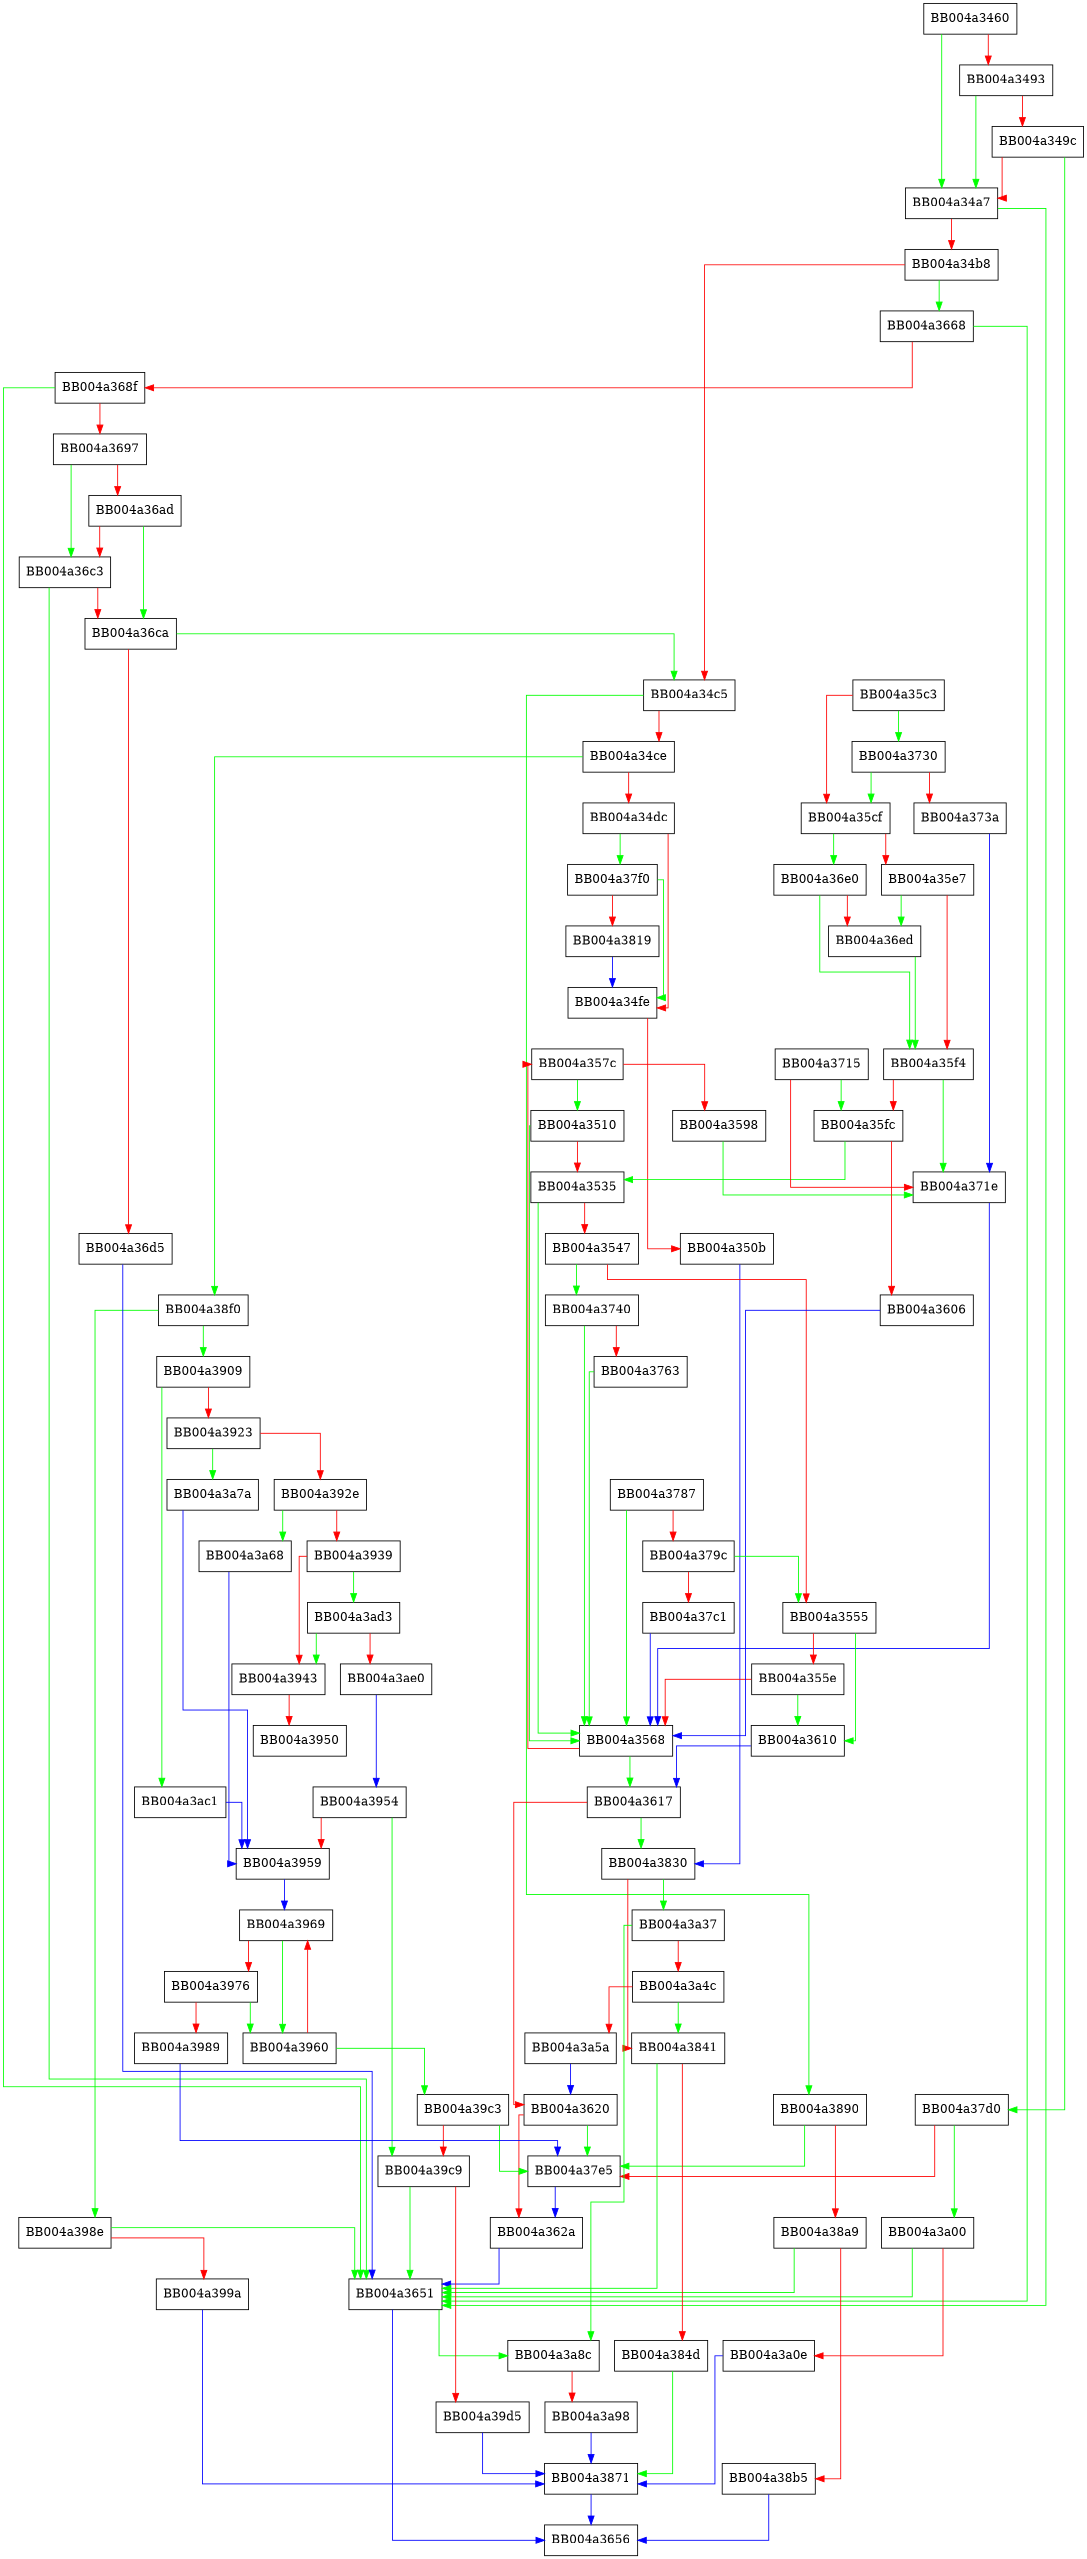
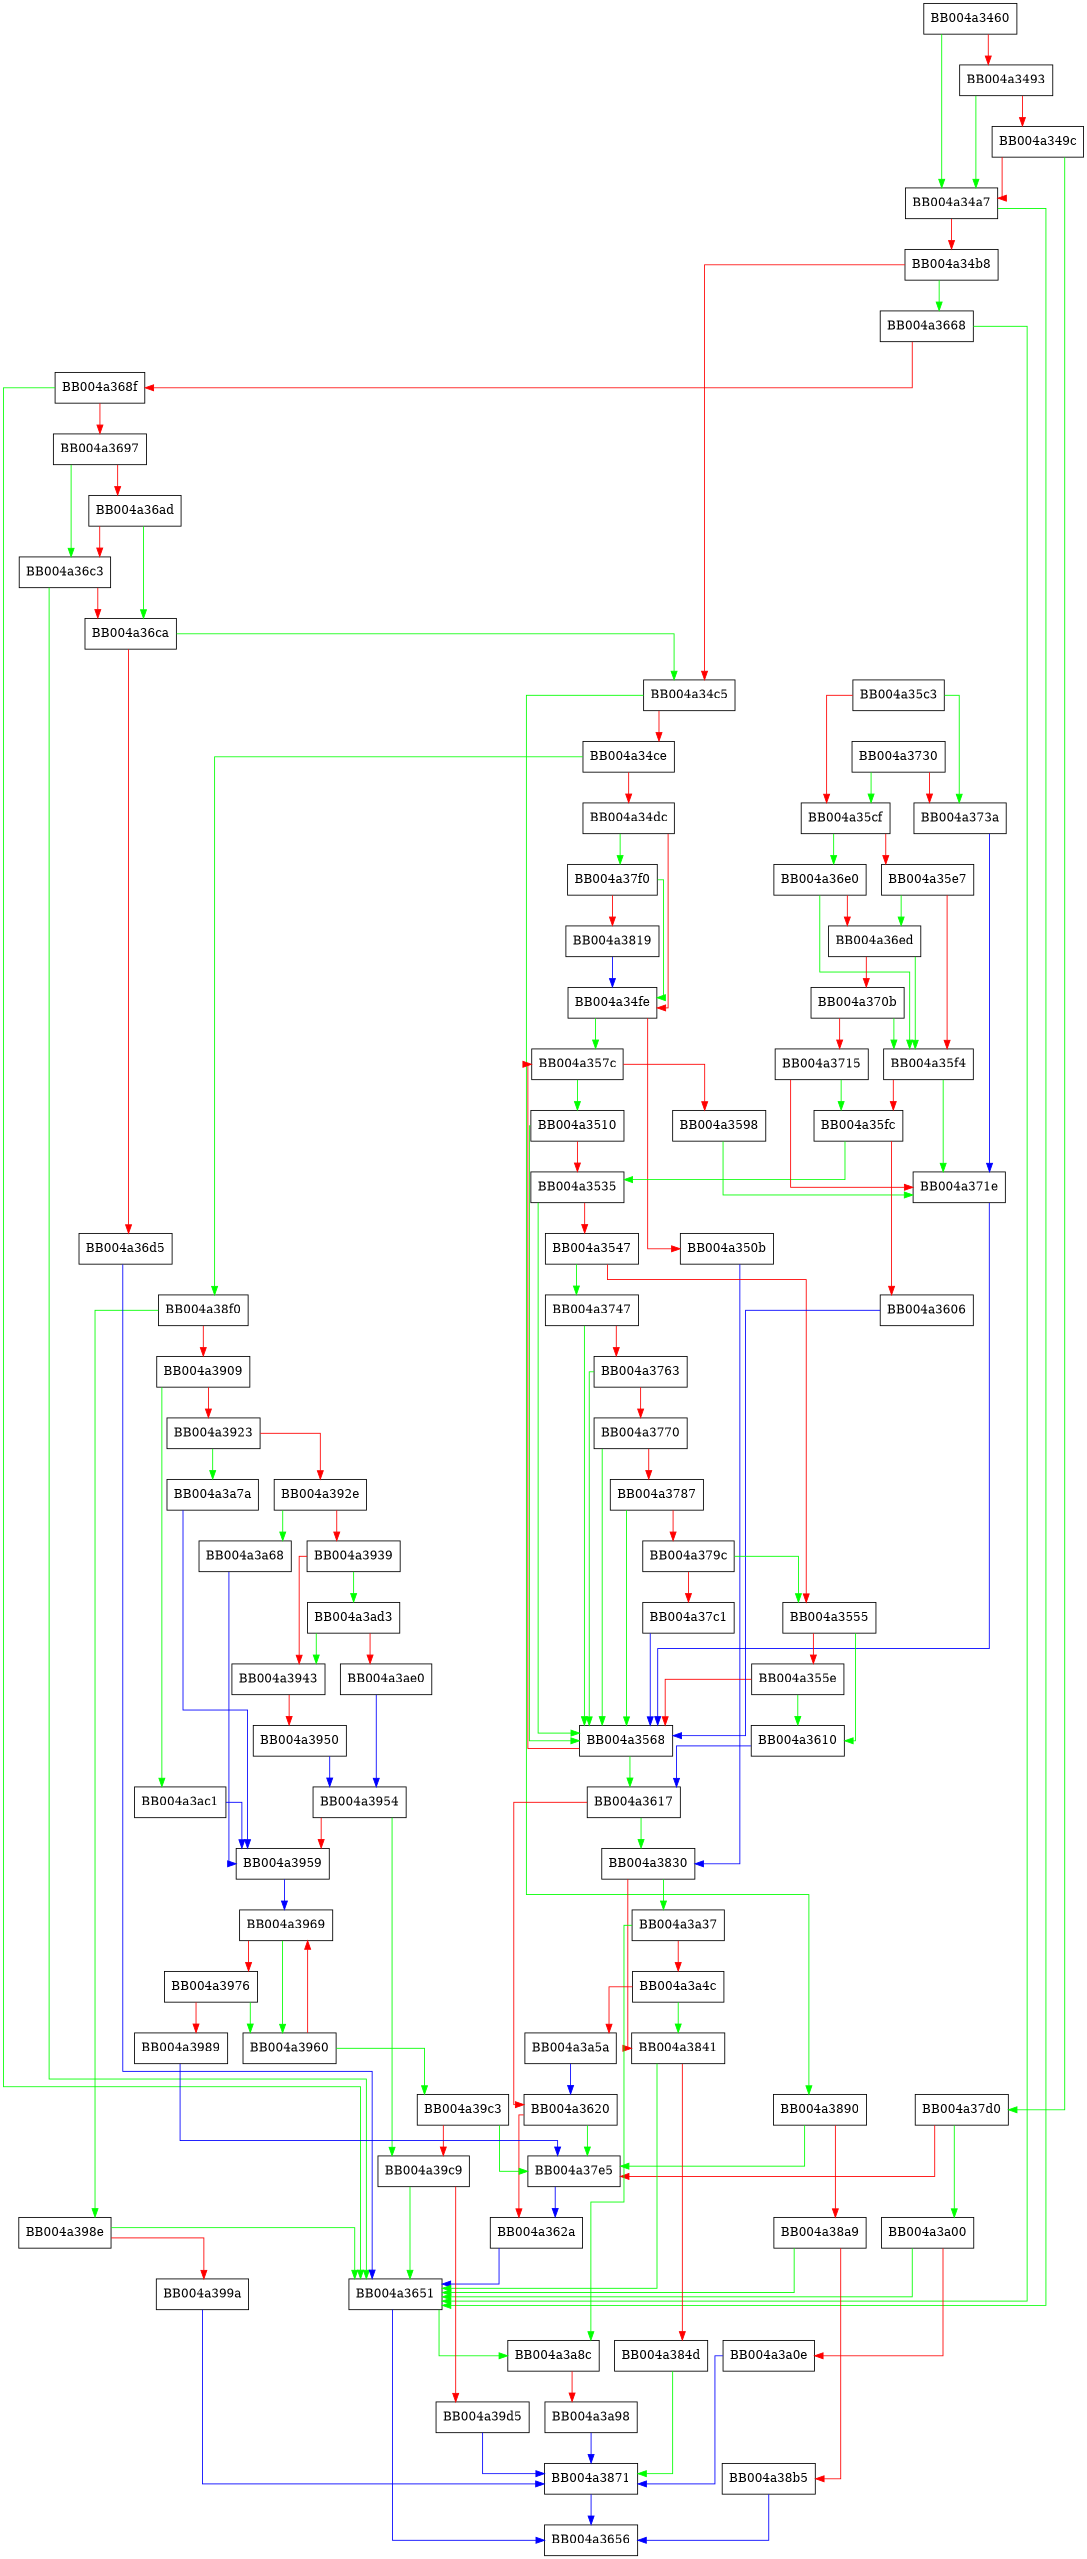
(899, 722) -> (959, 737)
none -> (858, 1003)
none -> (596, 1029)
(592, 1310) -> (592, 1310)
(203, 1337) -> (203, 1337)
none -> (641, 1433)
none -> (330, 1767)
